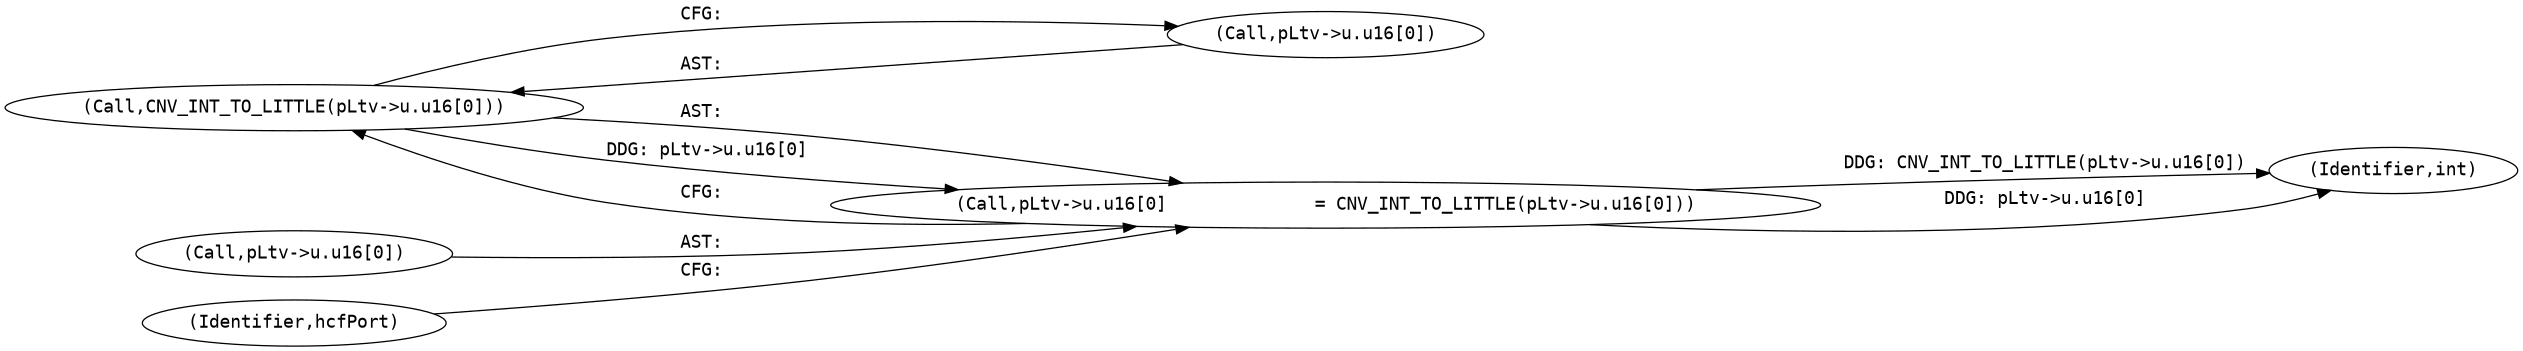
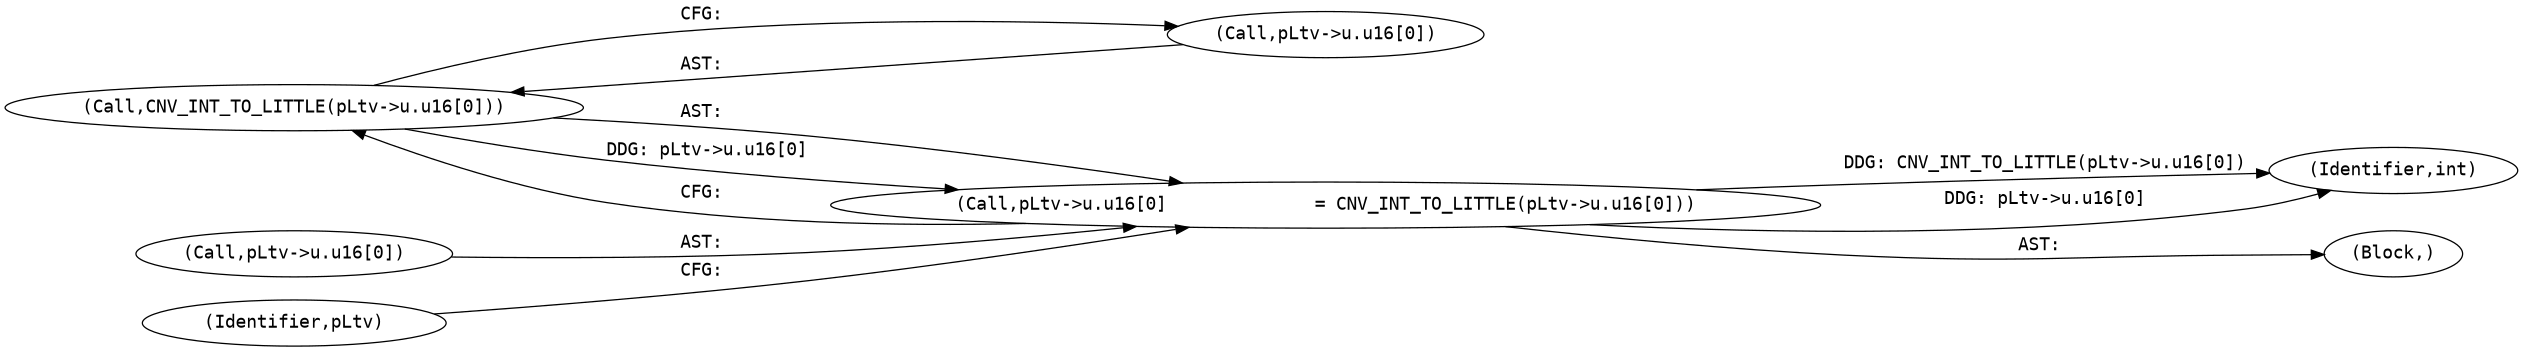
none -> (2393, 254)
(294, 323) -> (294, 323)
